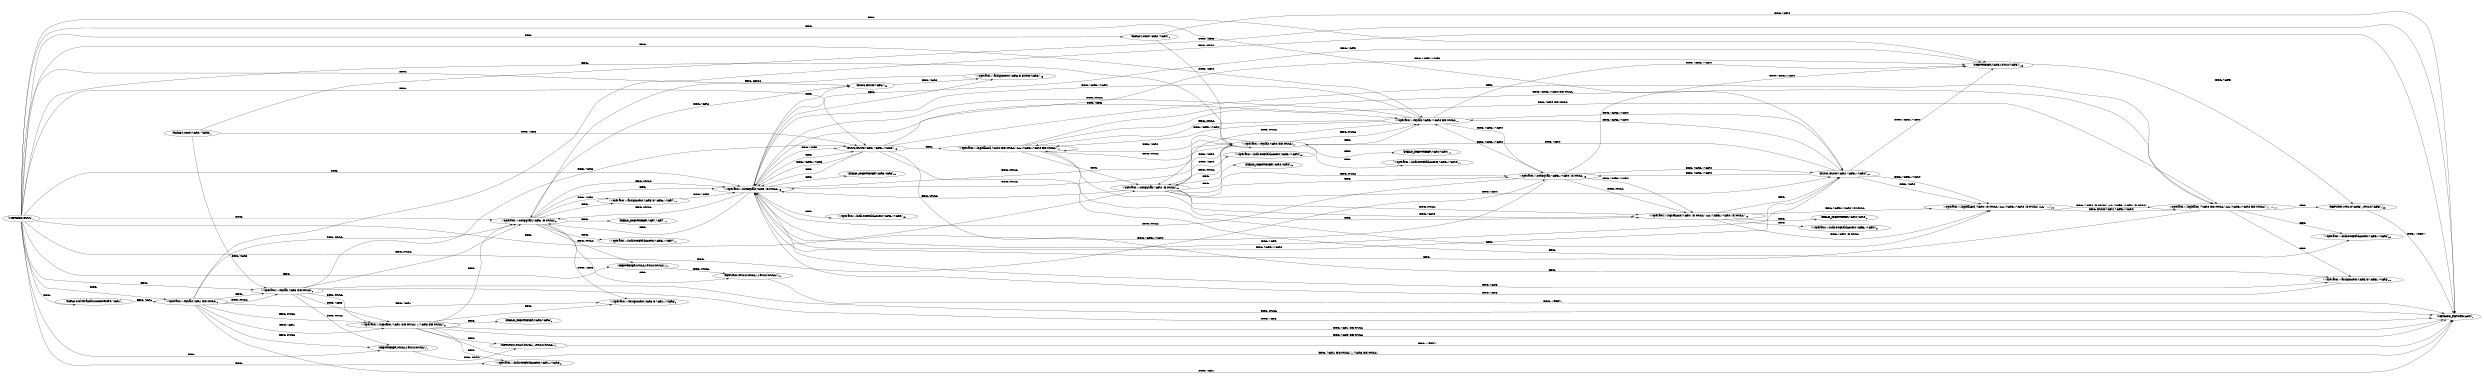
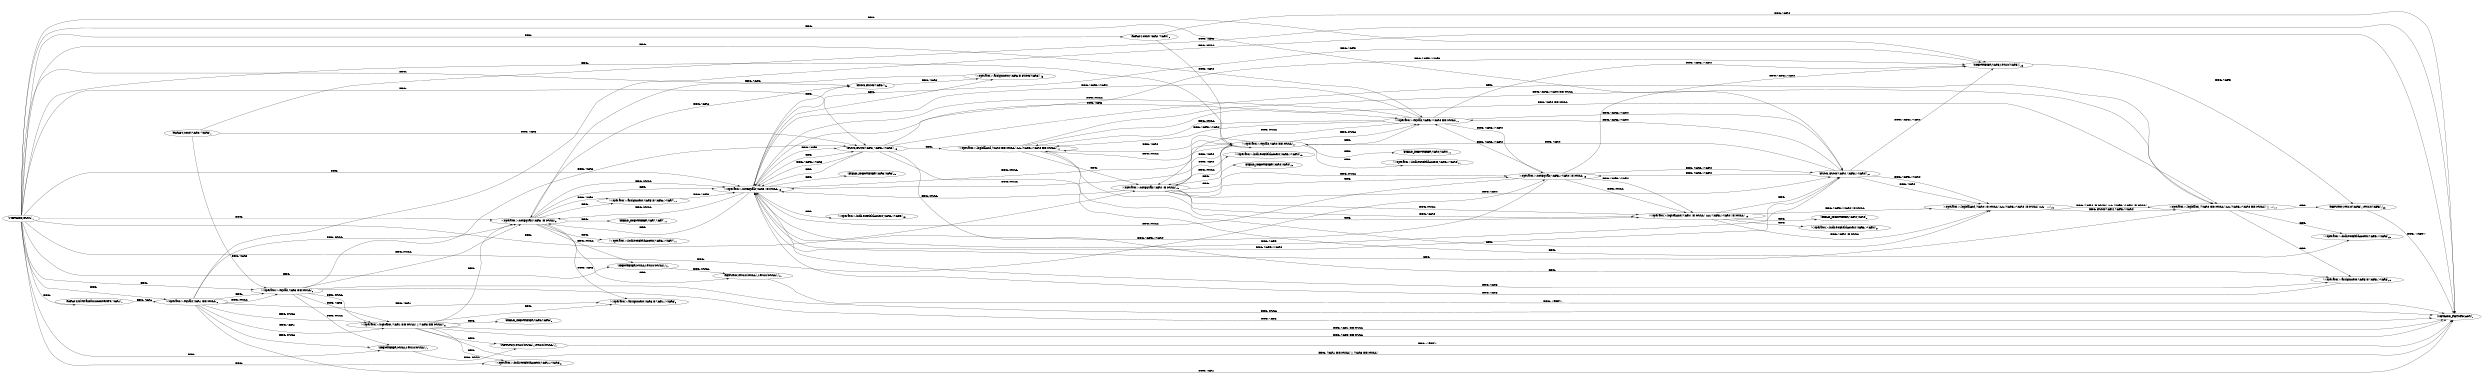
(753, 81) -> (753, 81)
